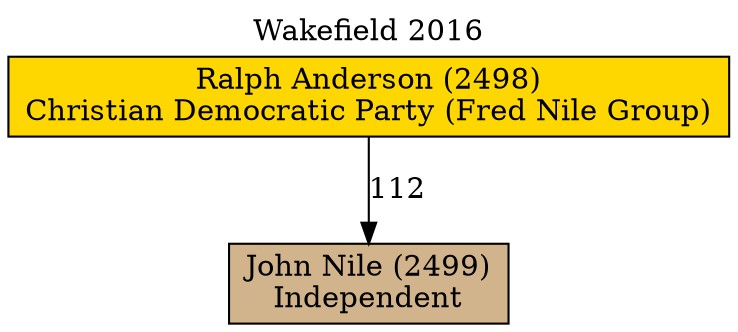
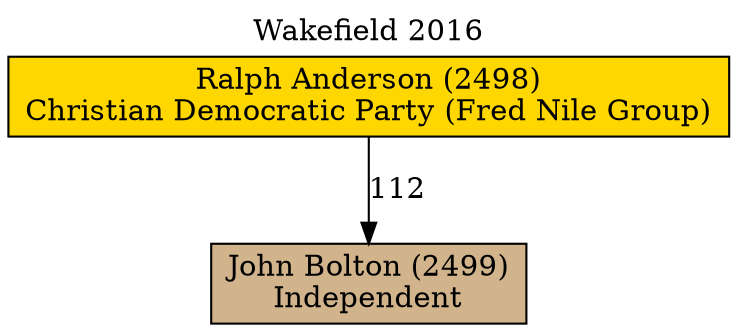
(369, 284) -> (369, 284)
